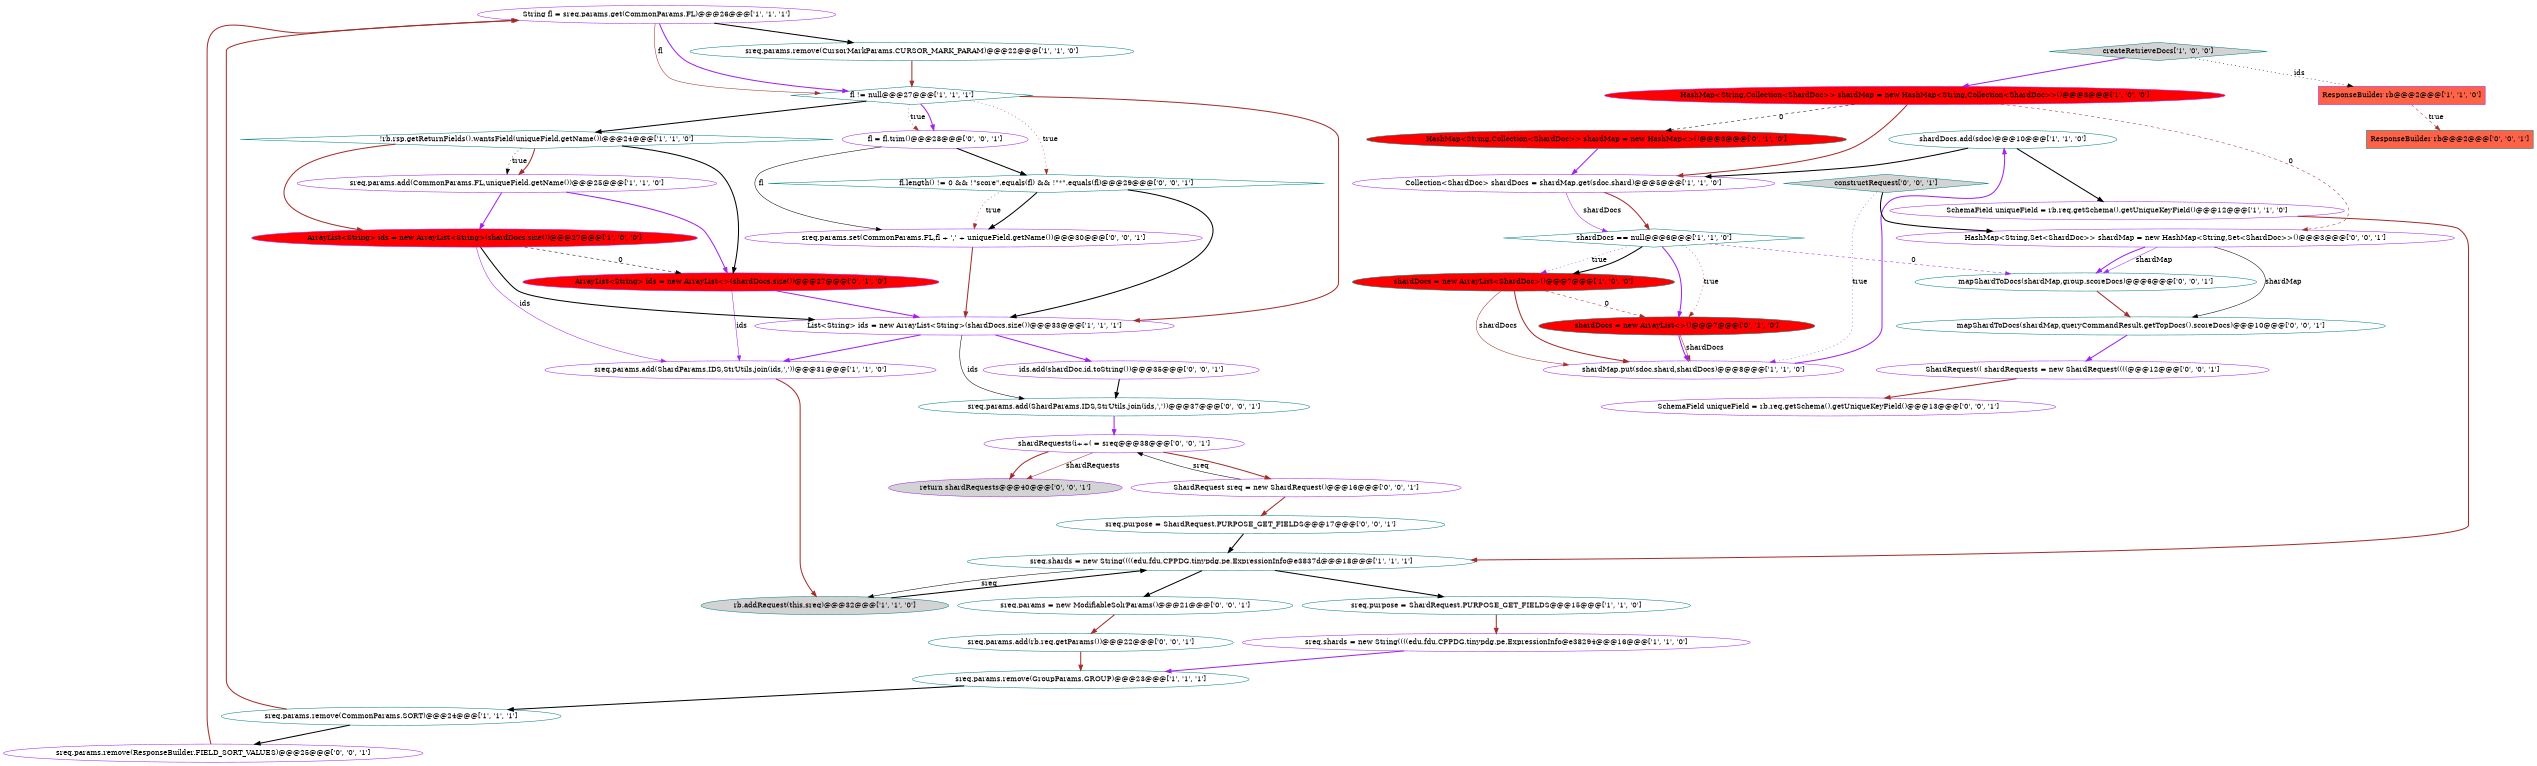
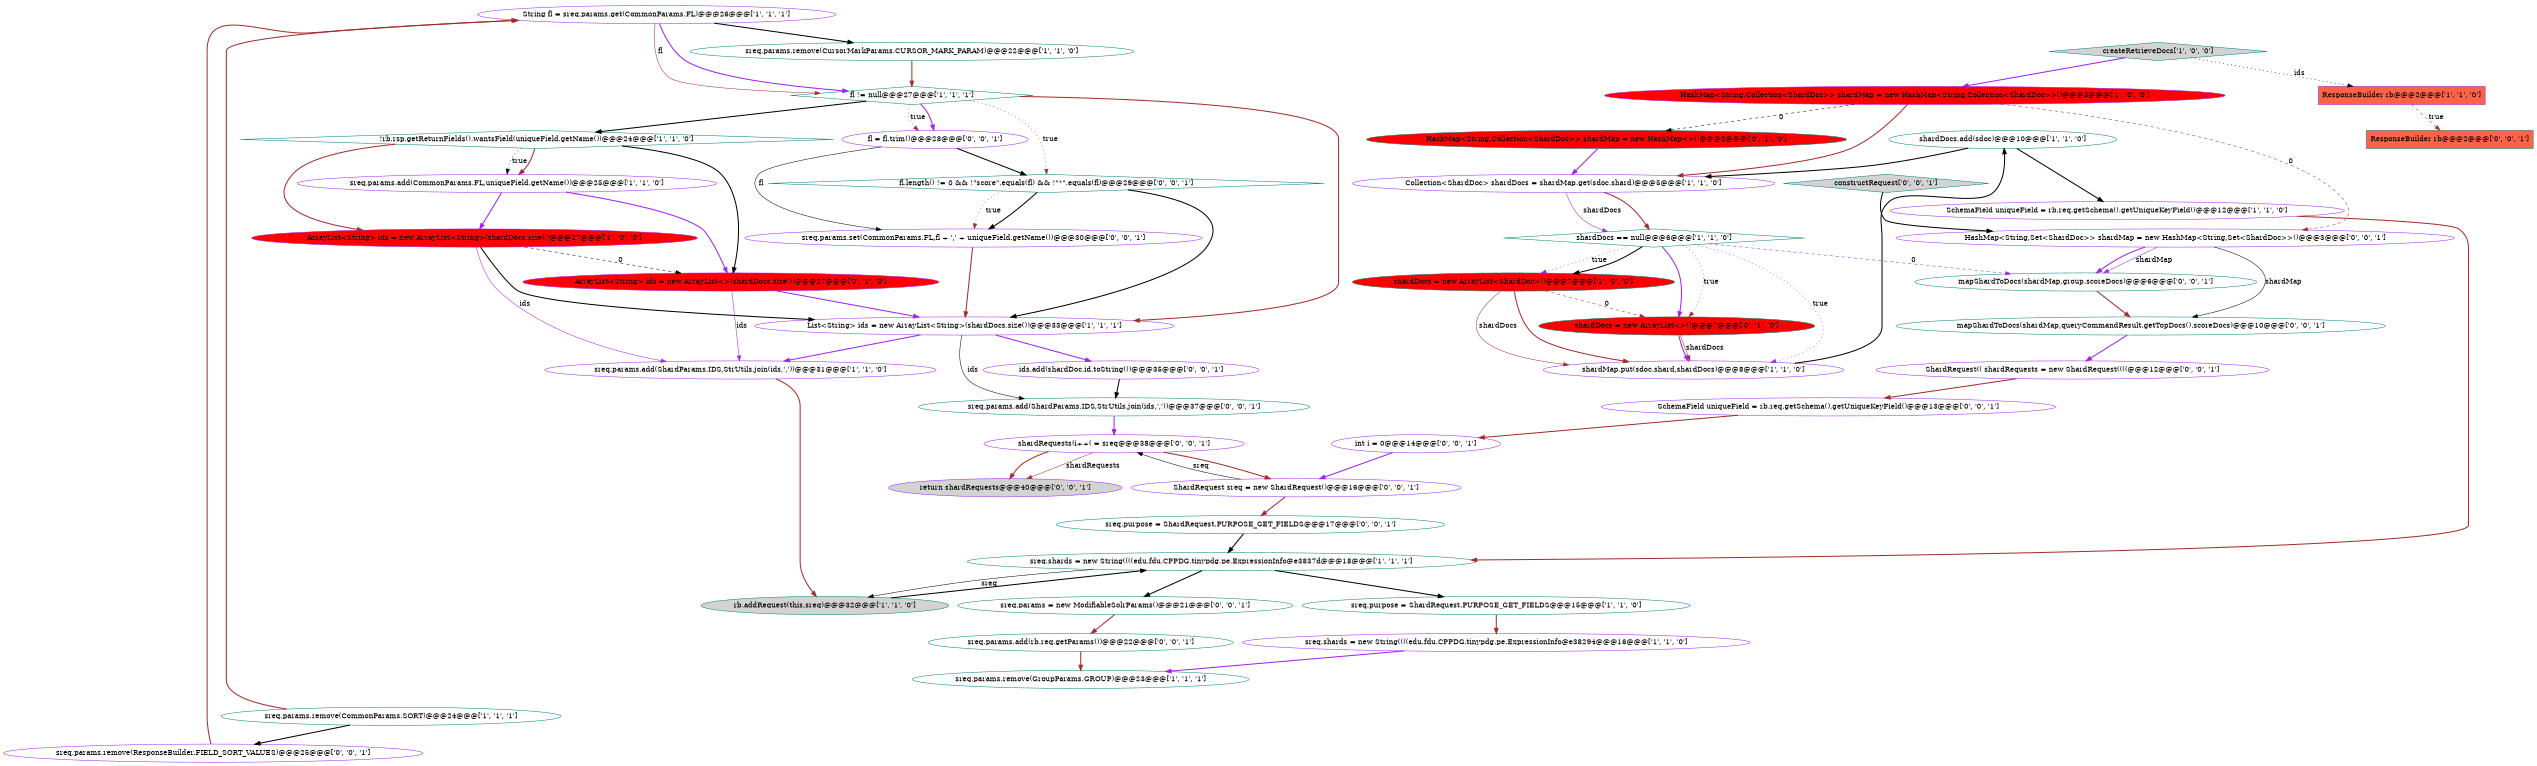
(1882, 239) -> (1882, 239)
(1852, 300) -> (1795, 289)
none -> (1416, 444)
(739, 698) -> none
